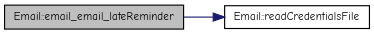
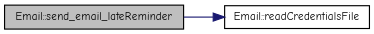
(94, 17) -> (94, 17)
